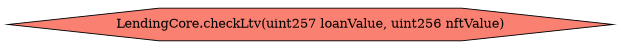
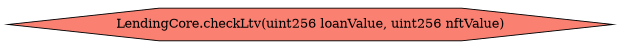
(310, 24) -> (310, 24)
